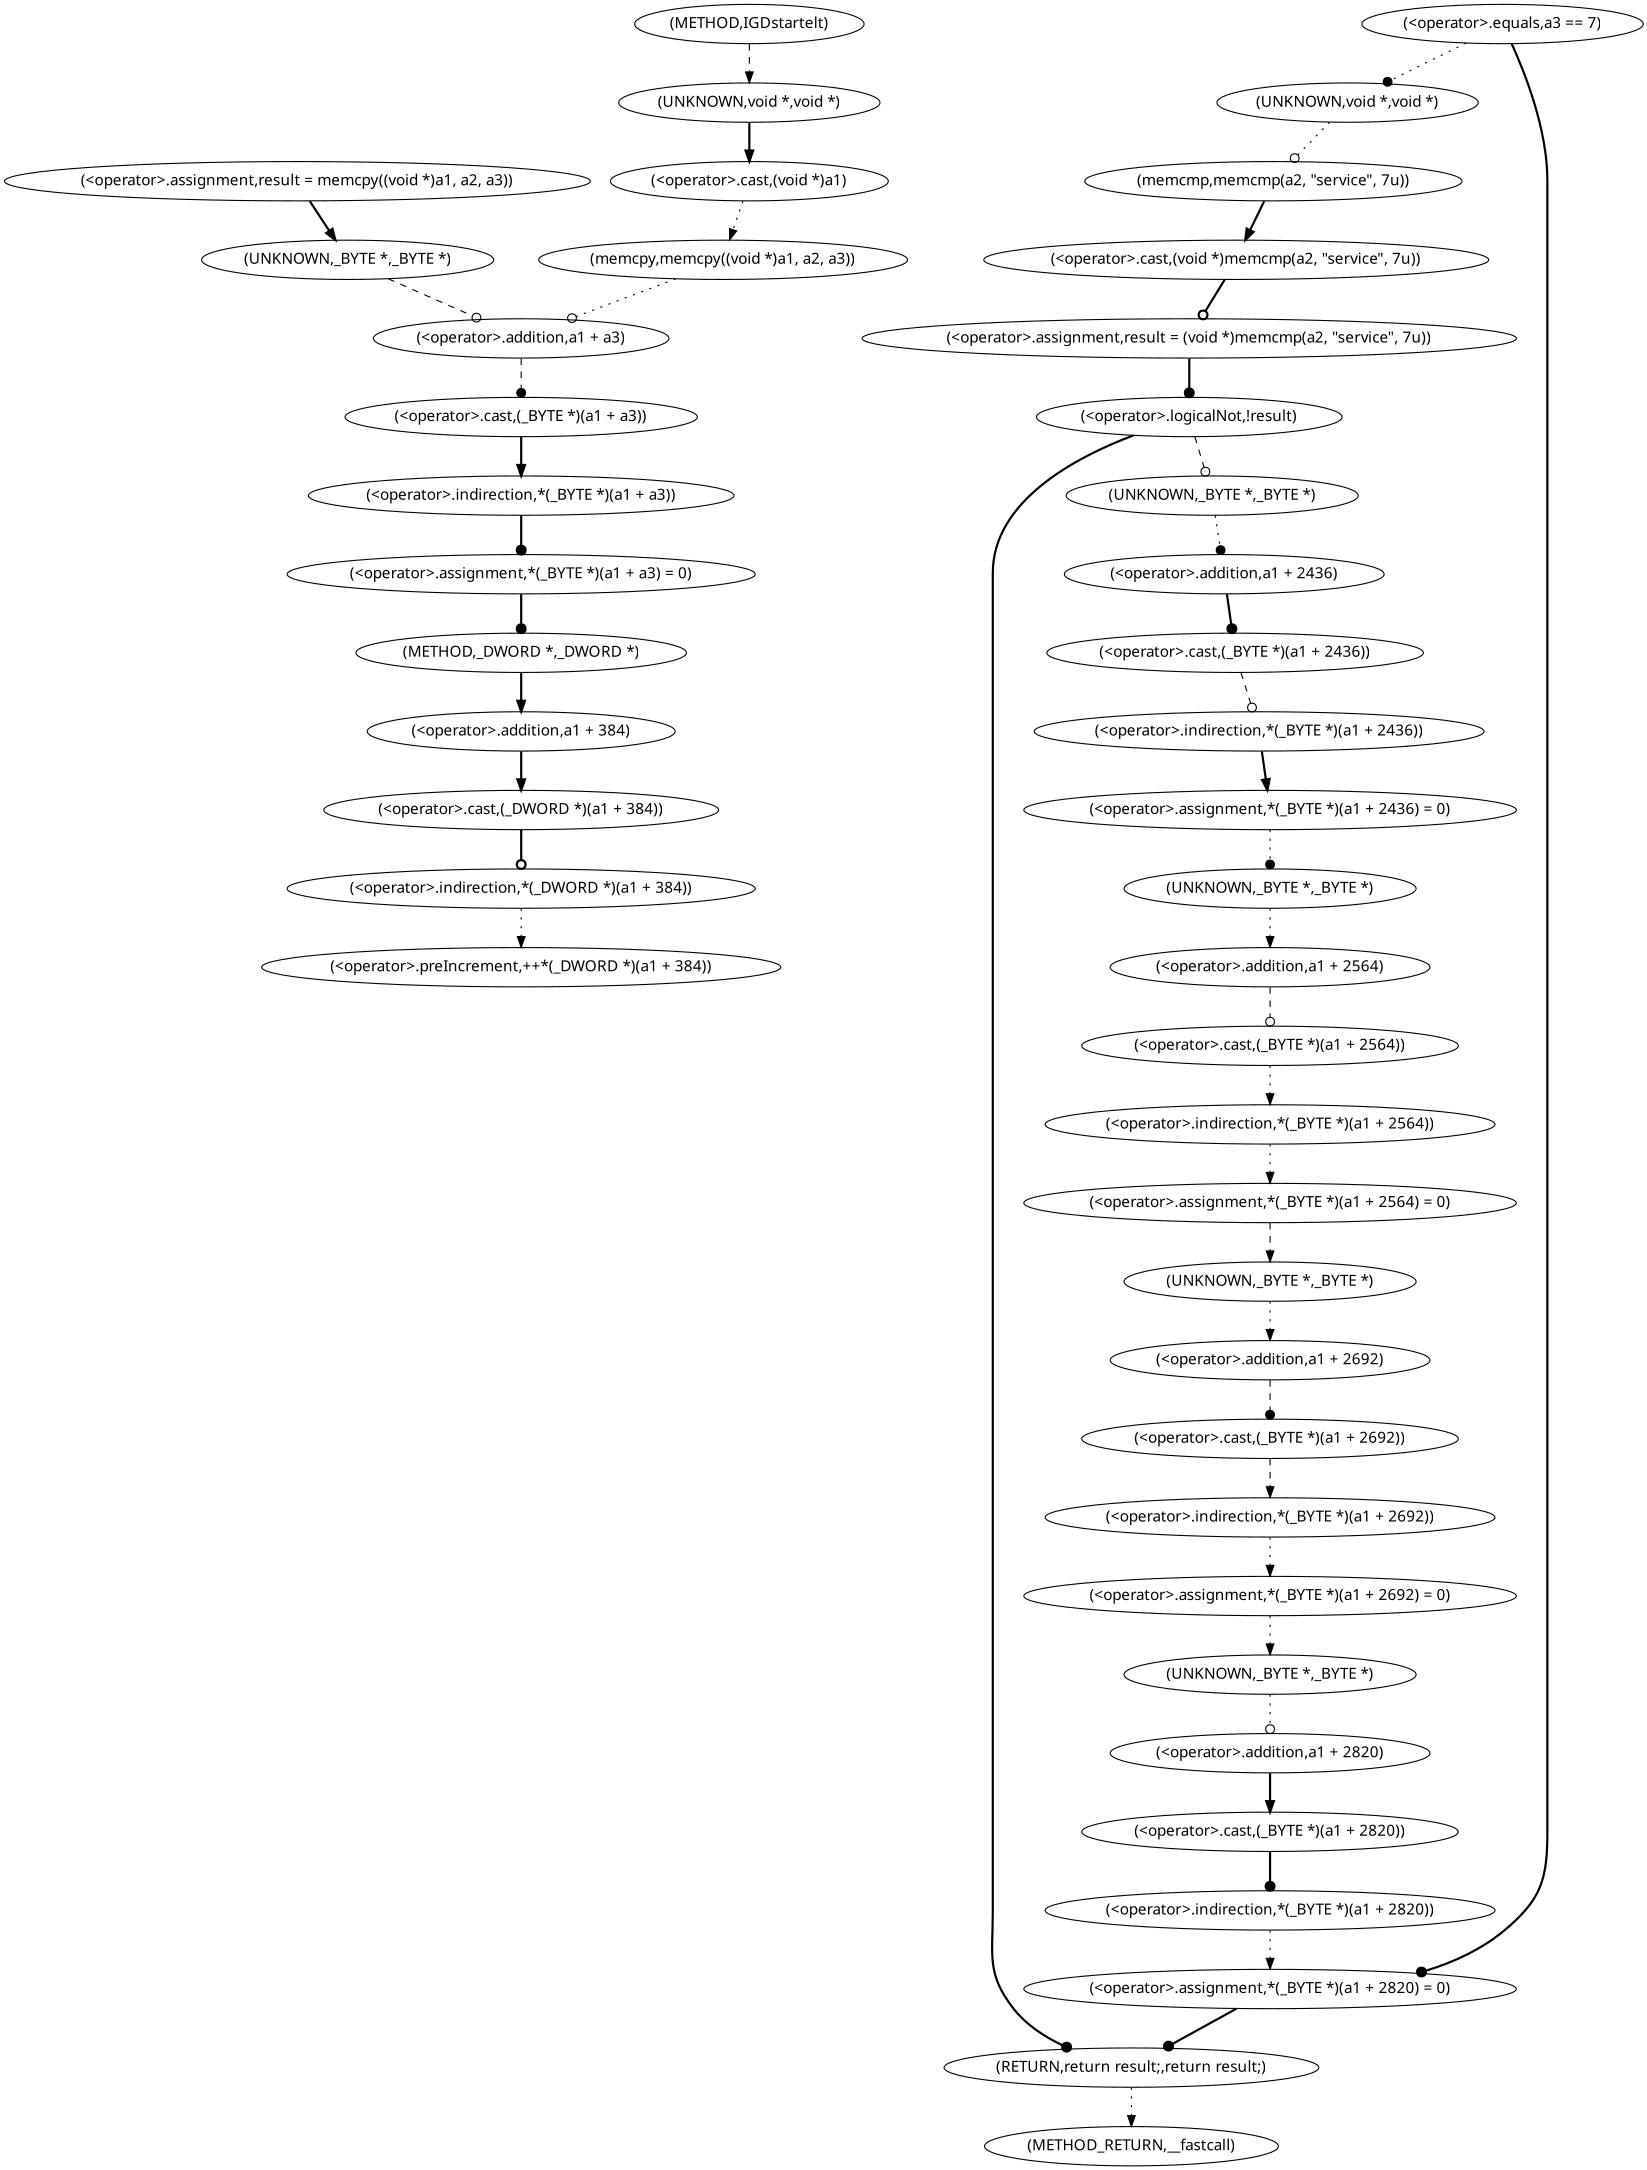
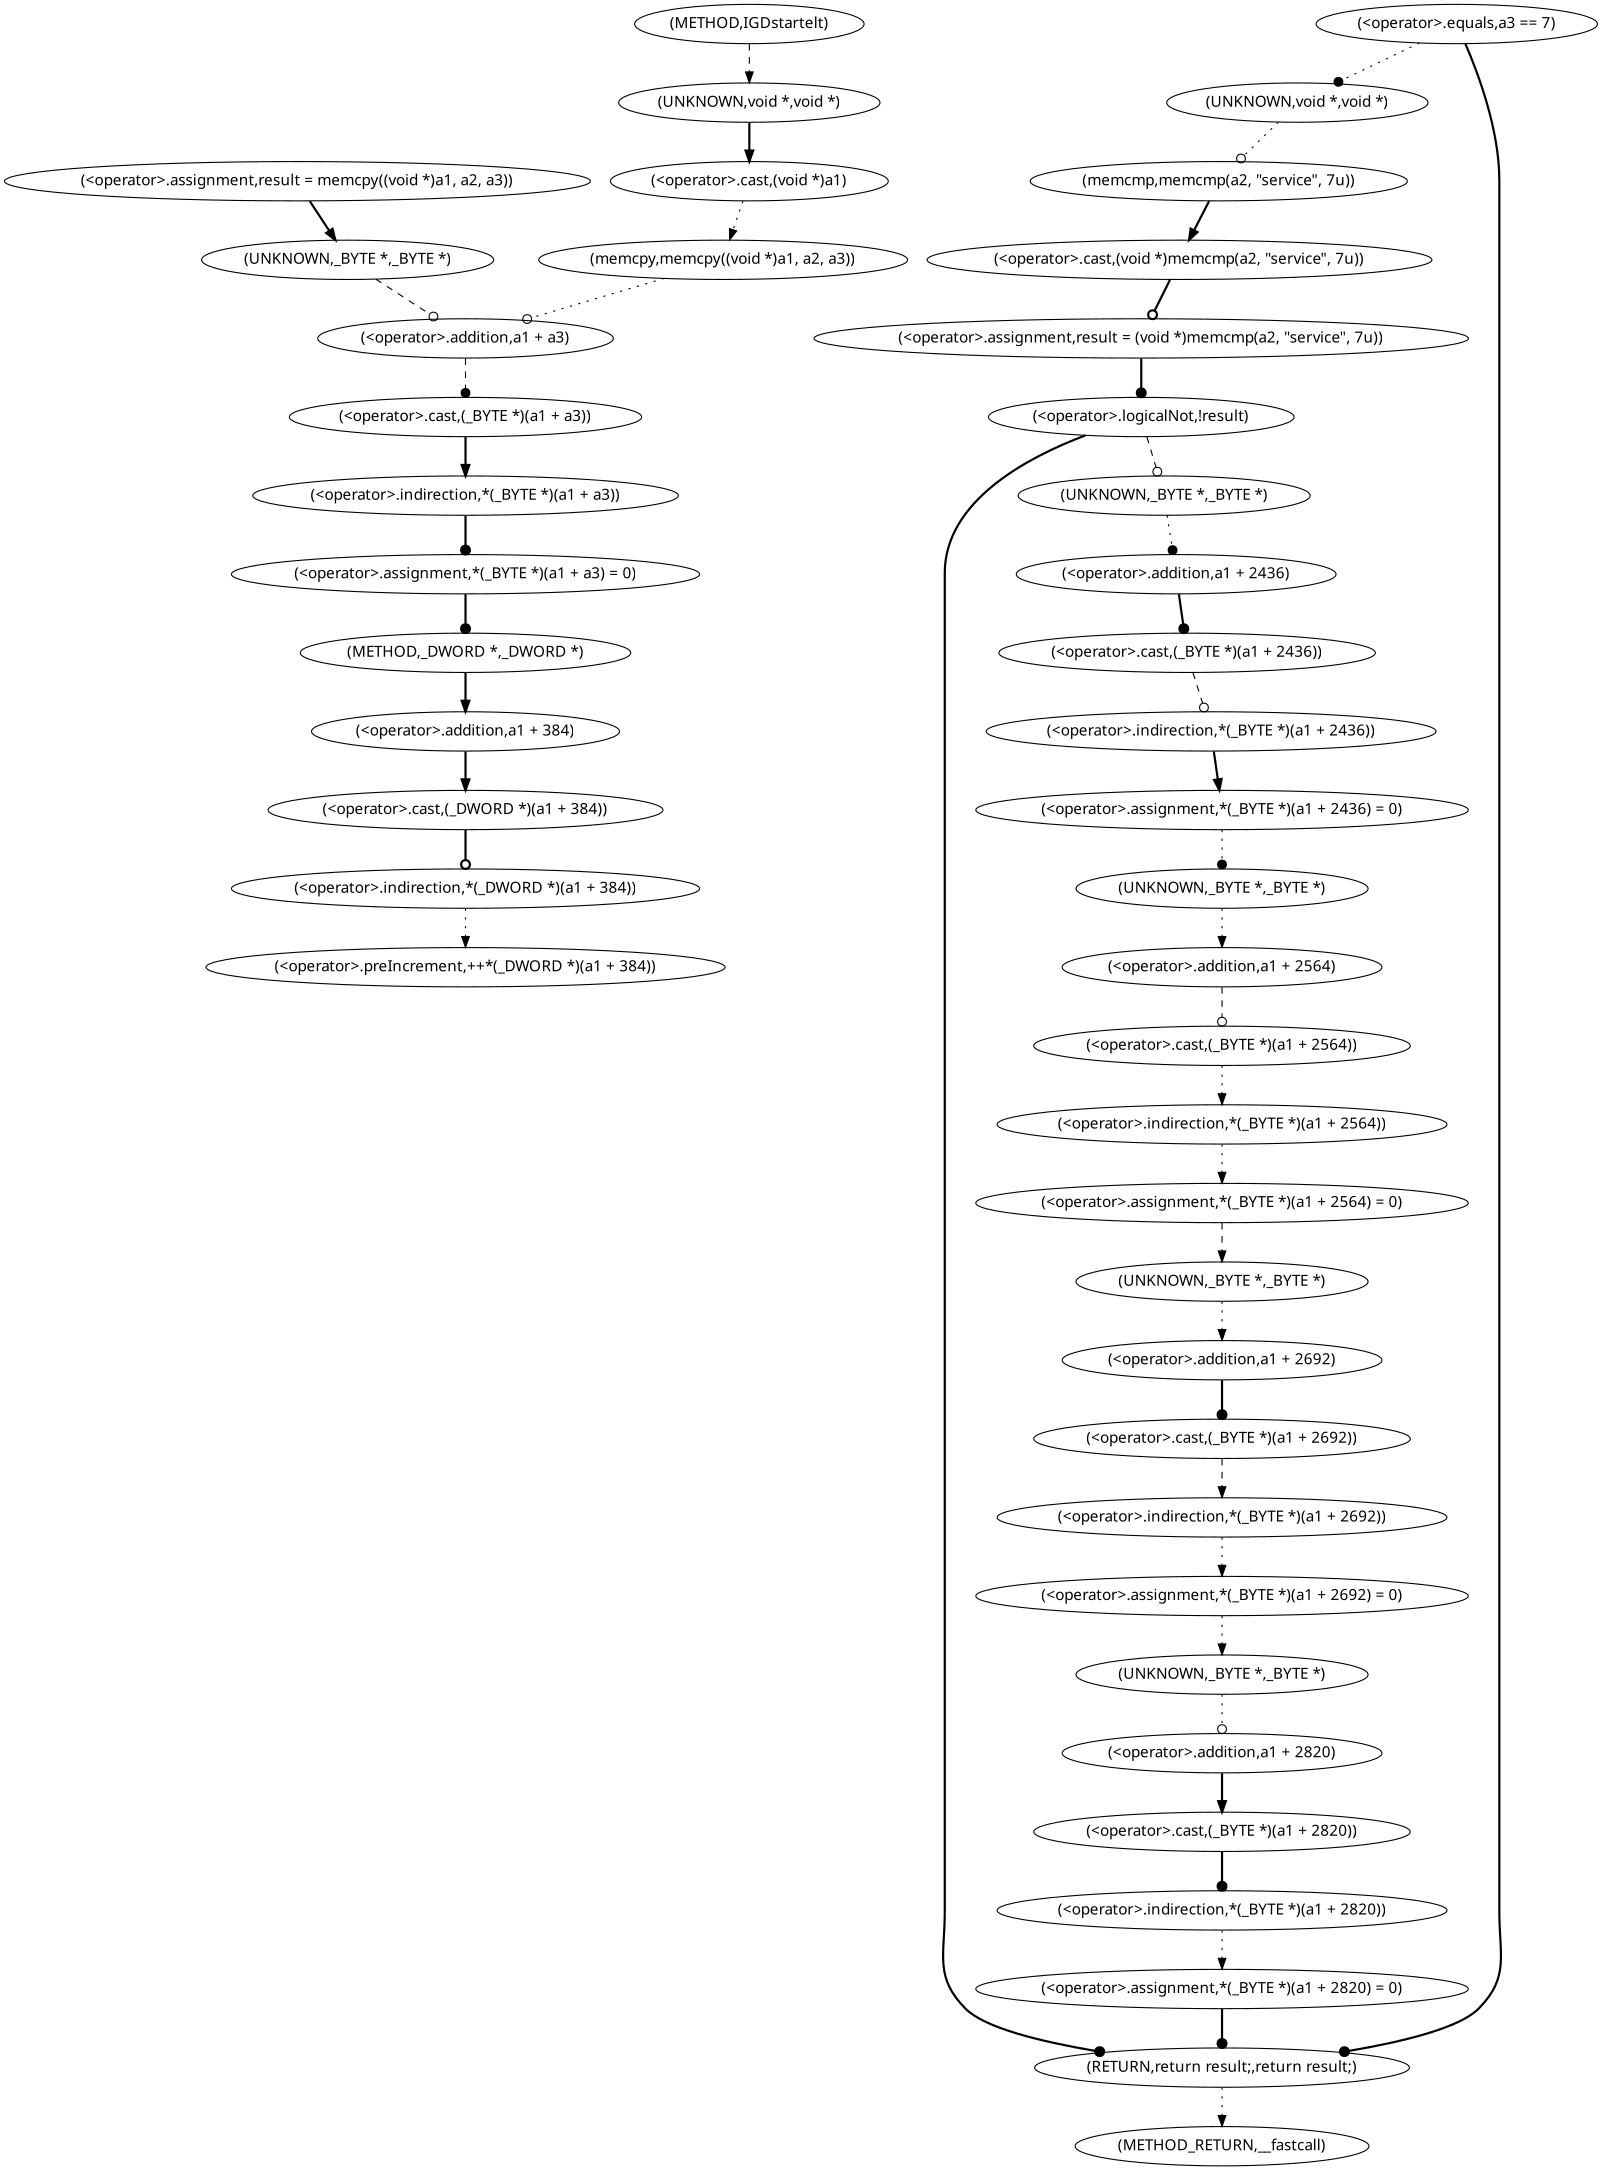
(1547, 1036) -> (1499, 1096)
(1270, 1395) -> (1222, 1395)
